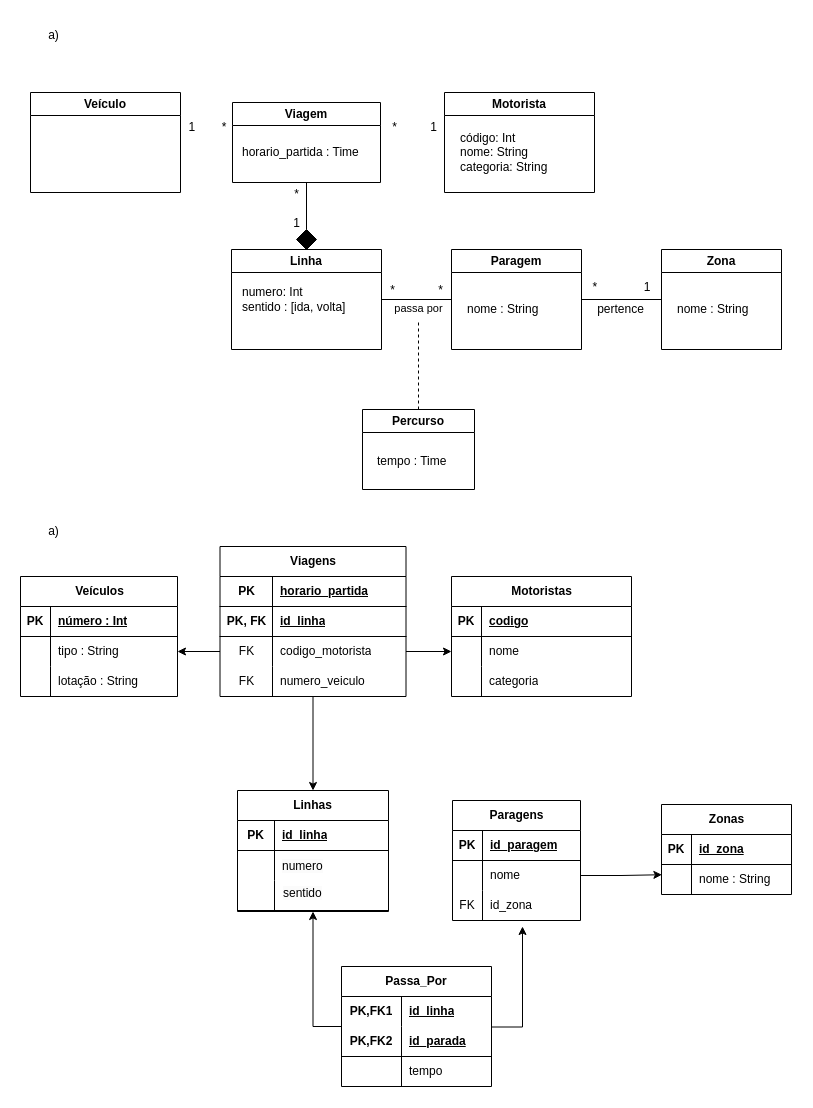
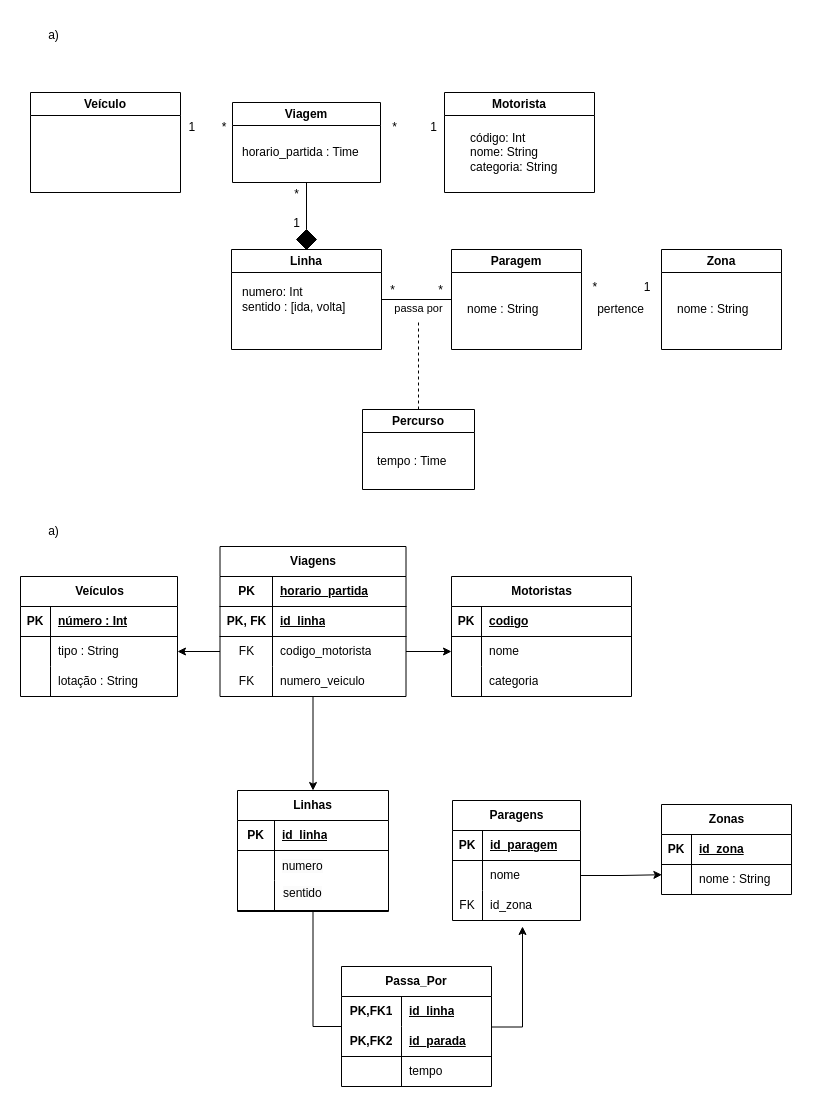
(514, 153) -> (524, 153)
(622, 300) -> none
(313, 920) -> (313, 918)
